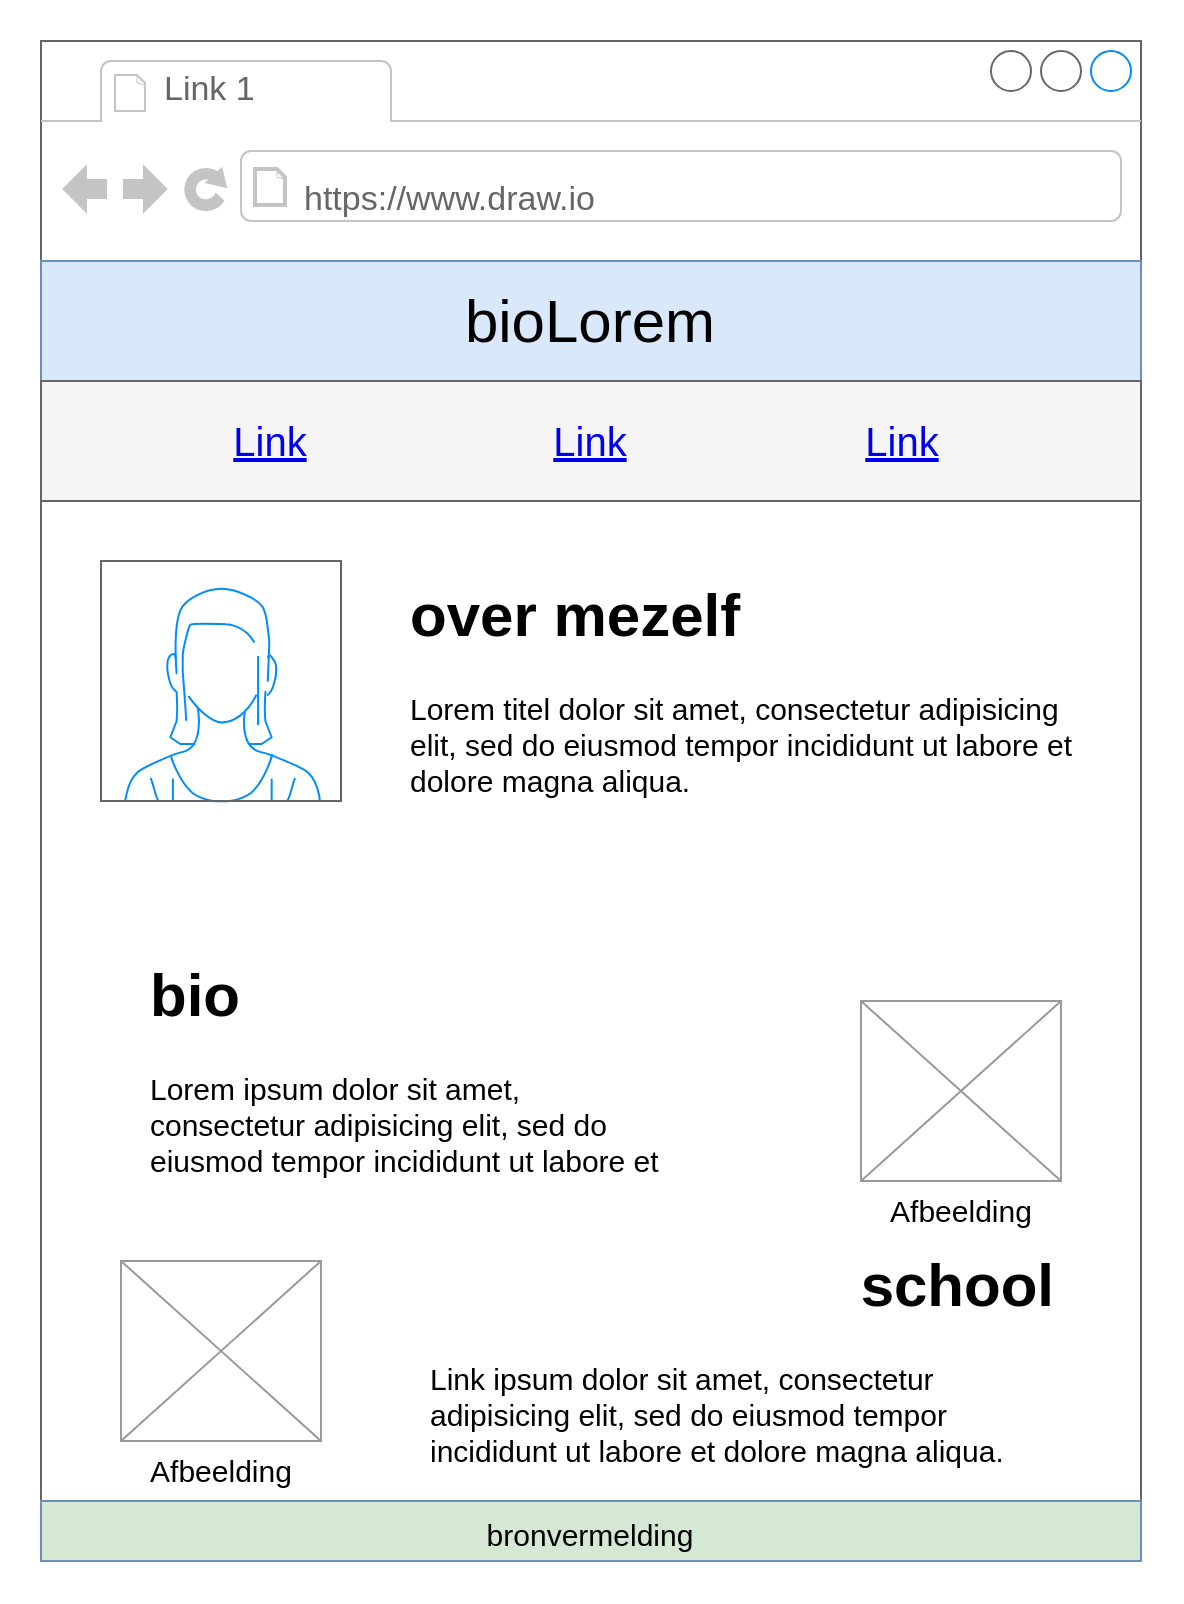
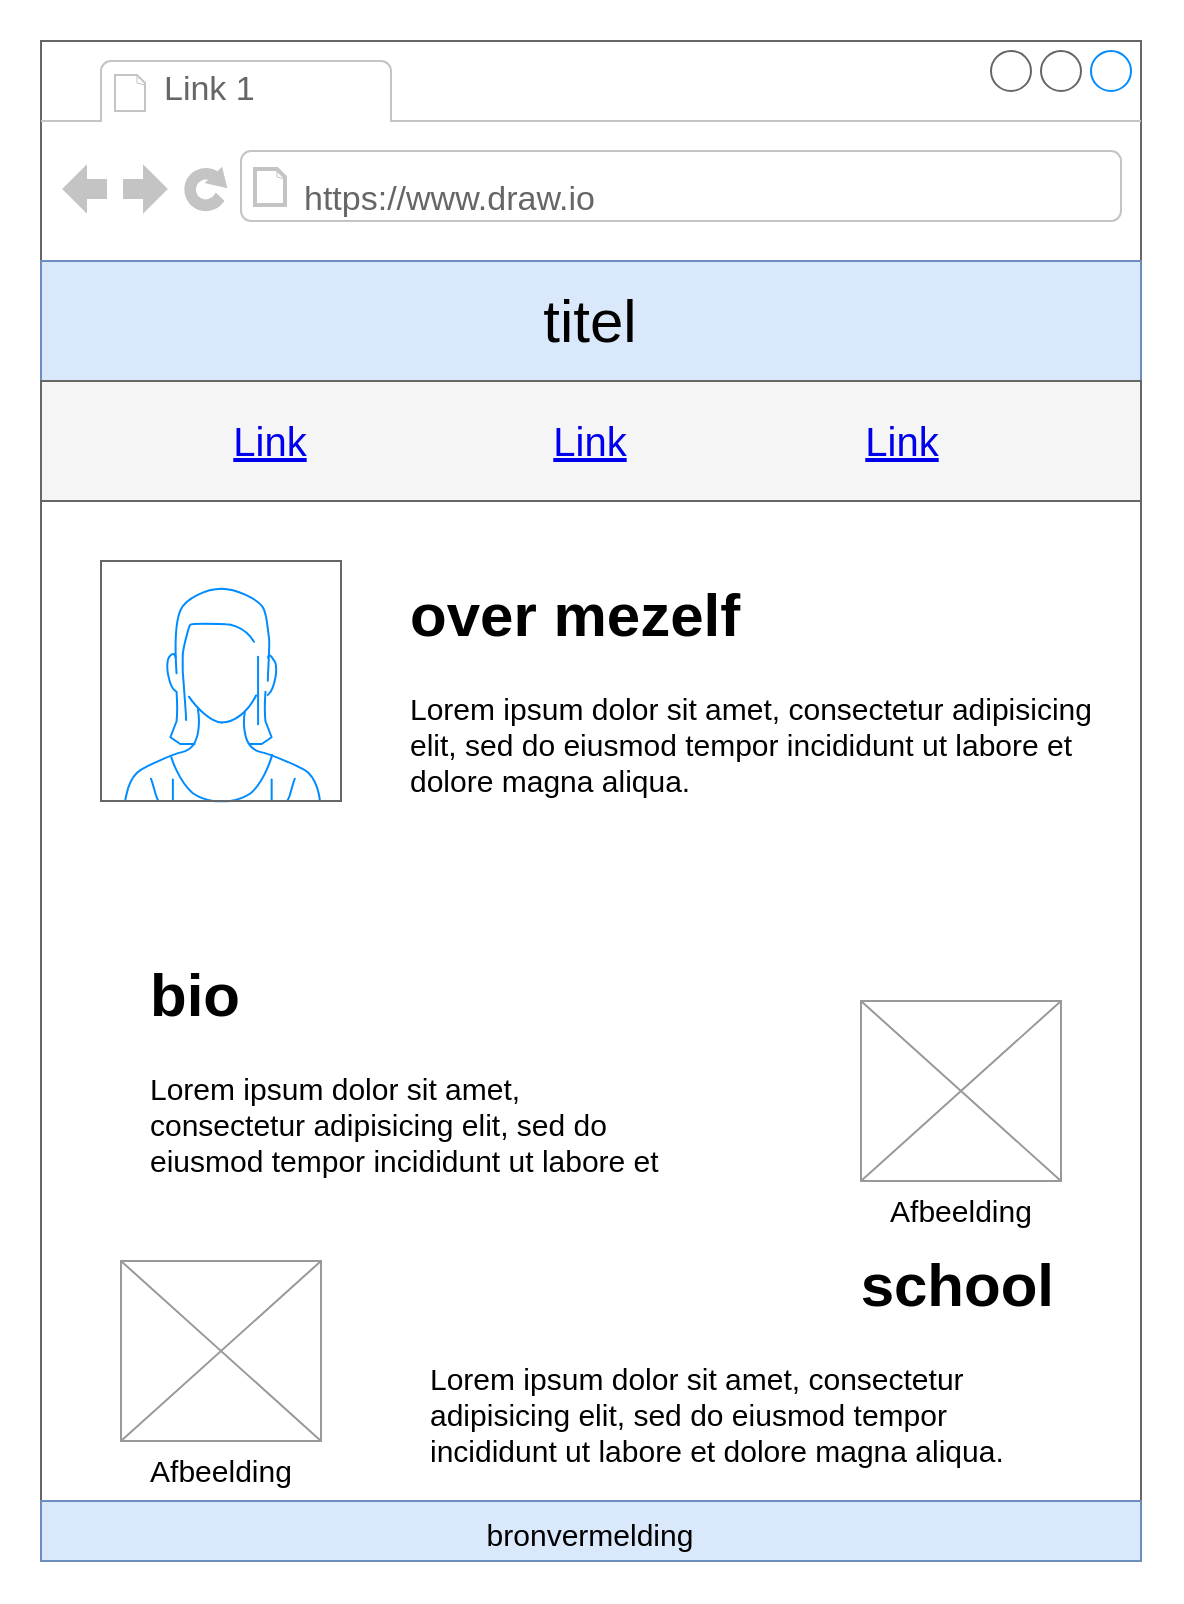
(591, 321) -> (591, 321)
(753, 613) -> (753, 613)
(743, 1283) -> (743, 1283)
(591, 1531) -> (591, 1531)
